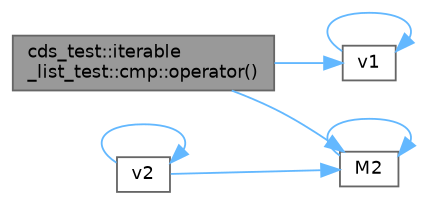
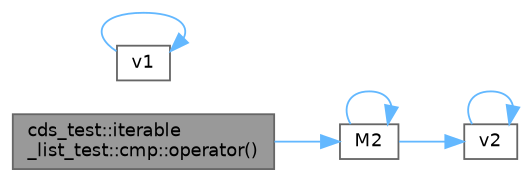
(299, 63) -> none
(246, 172) -> (422, 142)
